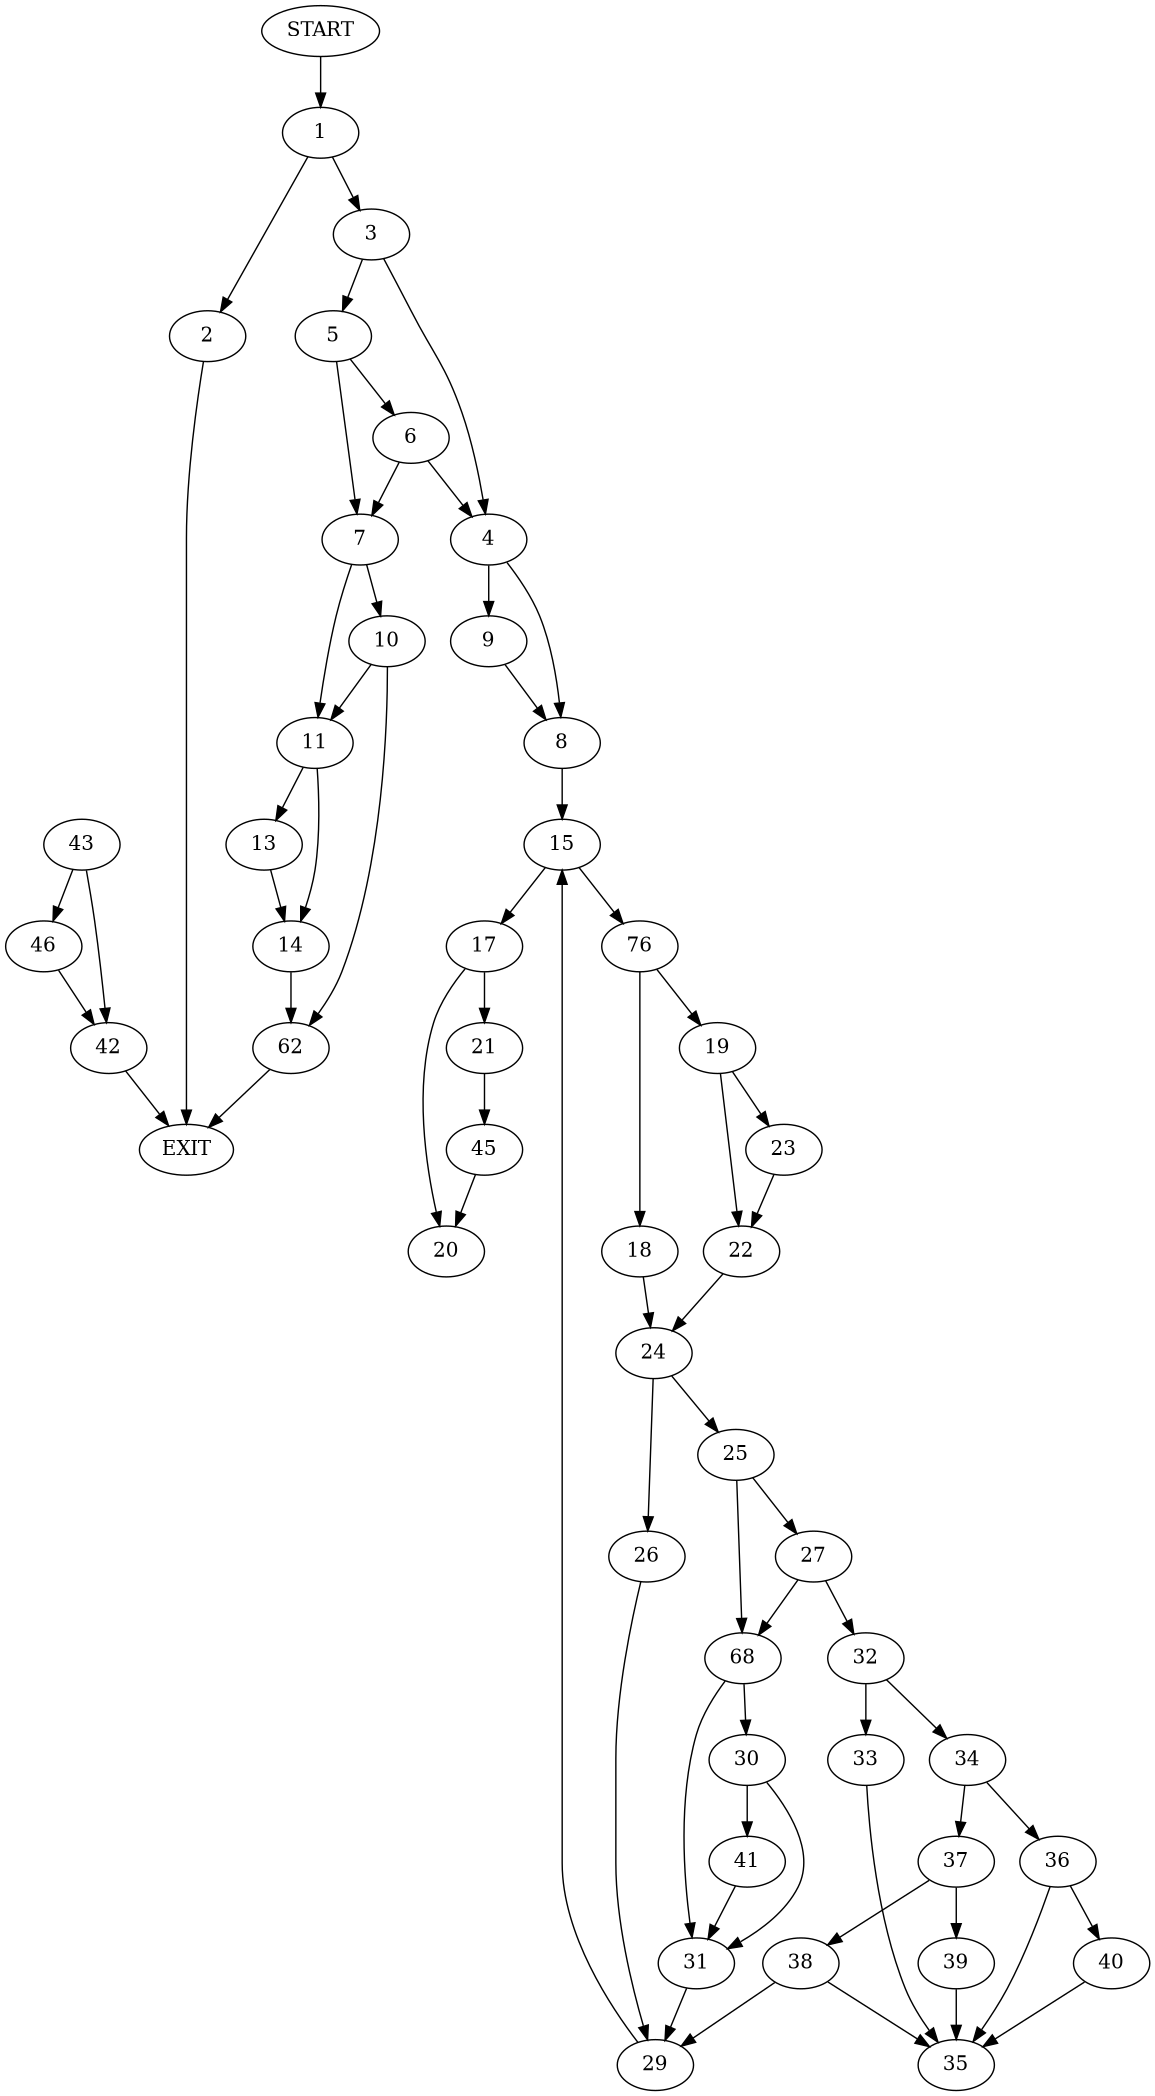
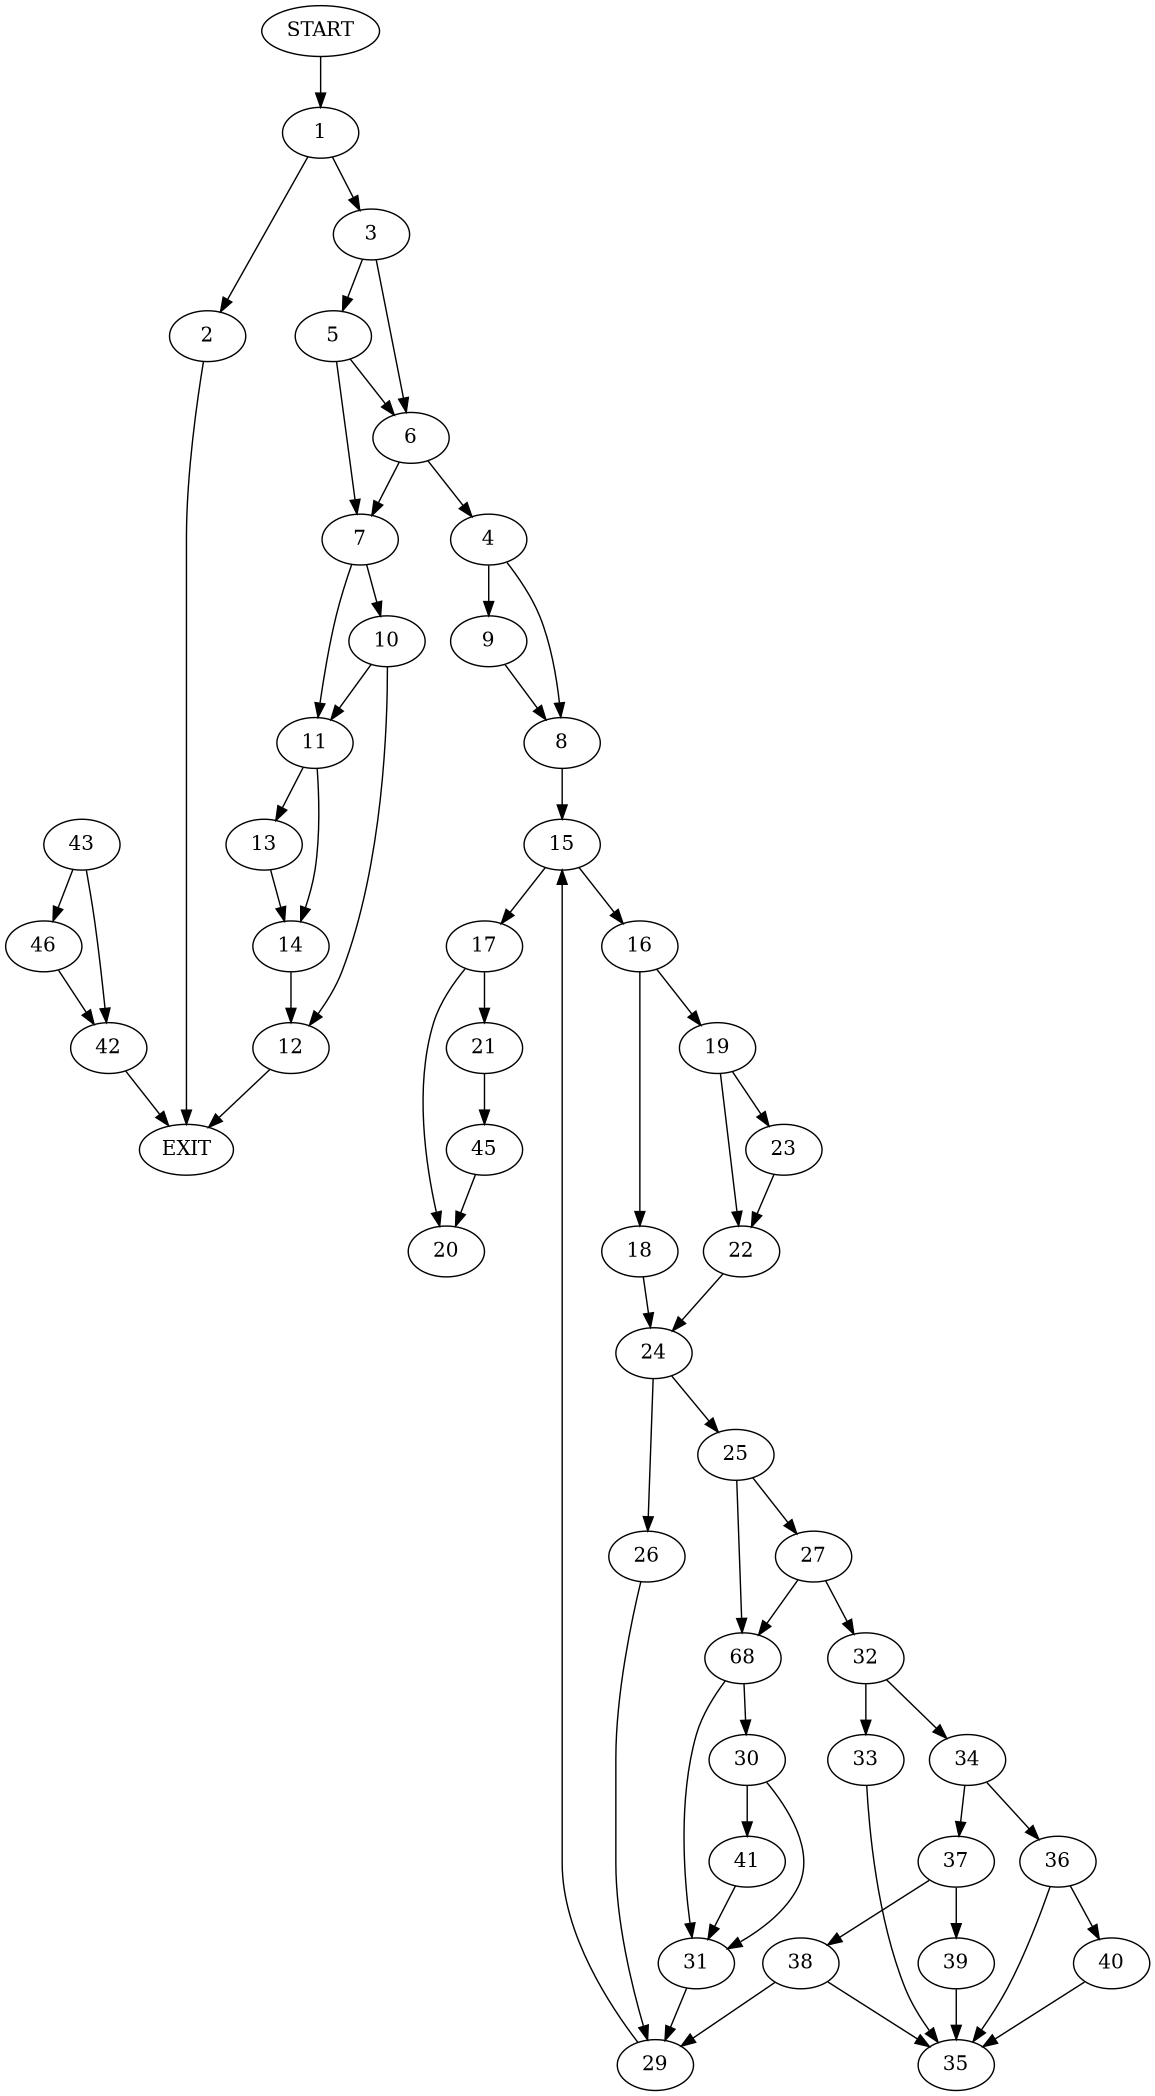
(446, 374) -> (390, 329)
(640, 946) -> (640, 946)
(291, 1048) -> (291, 1048)
